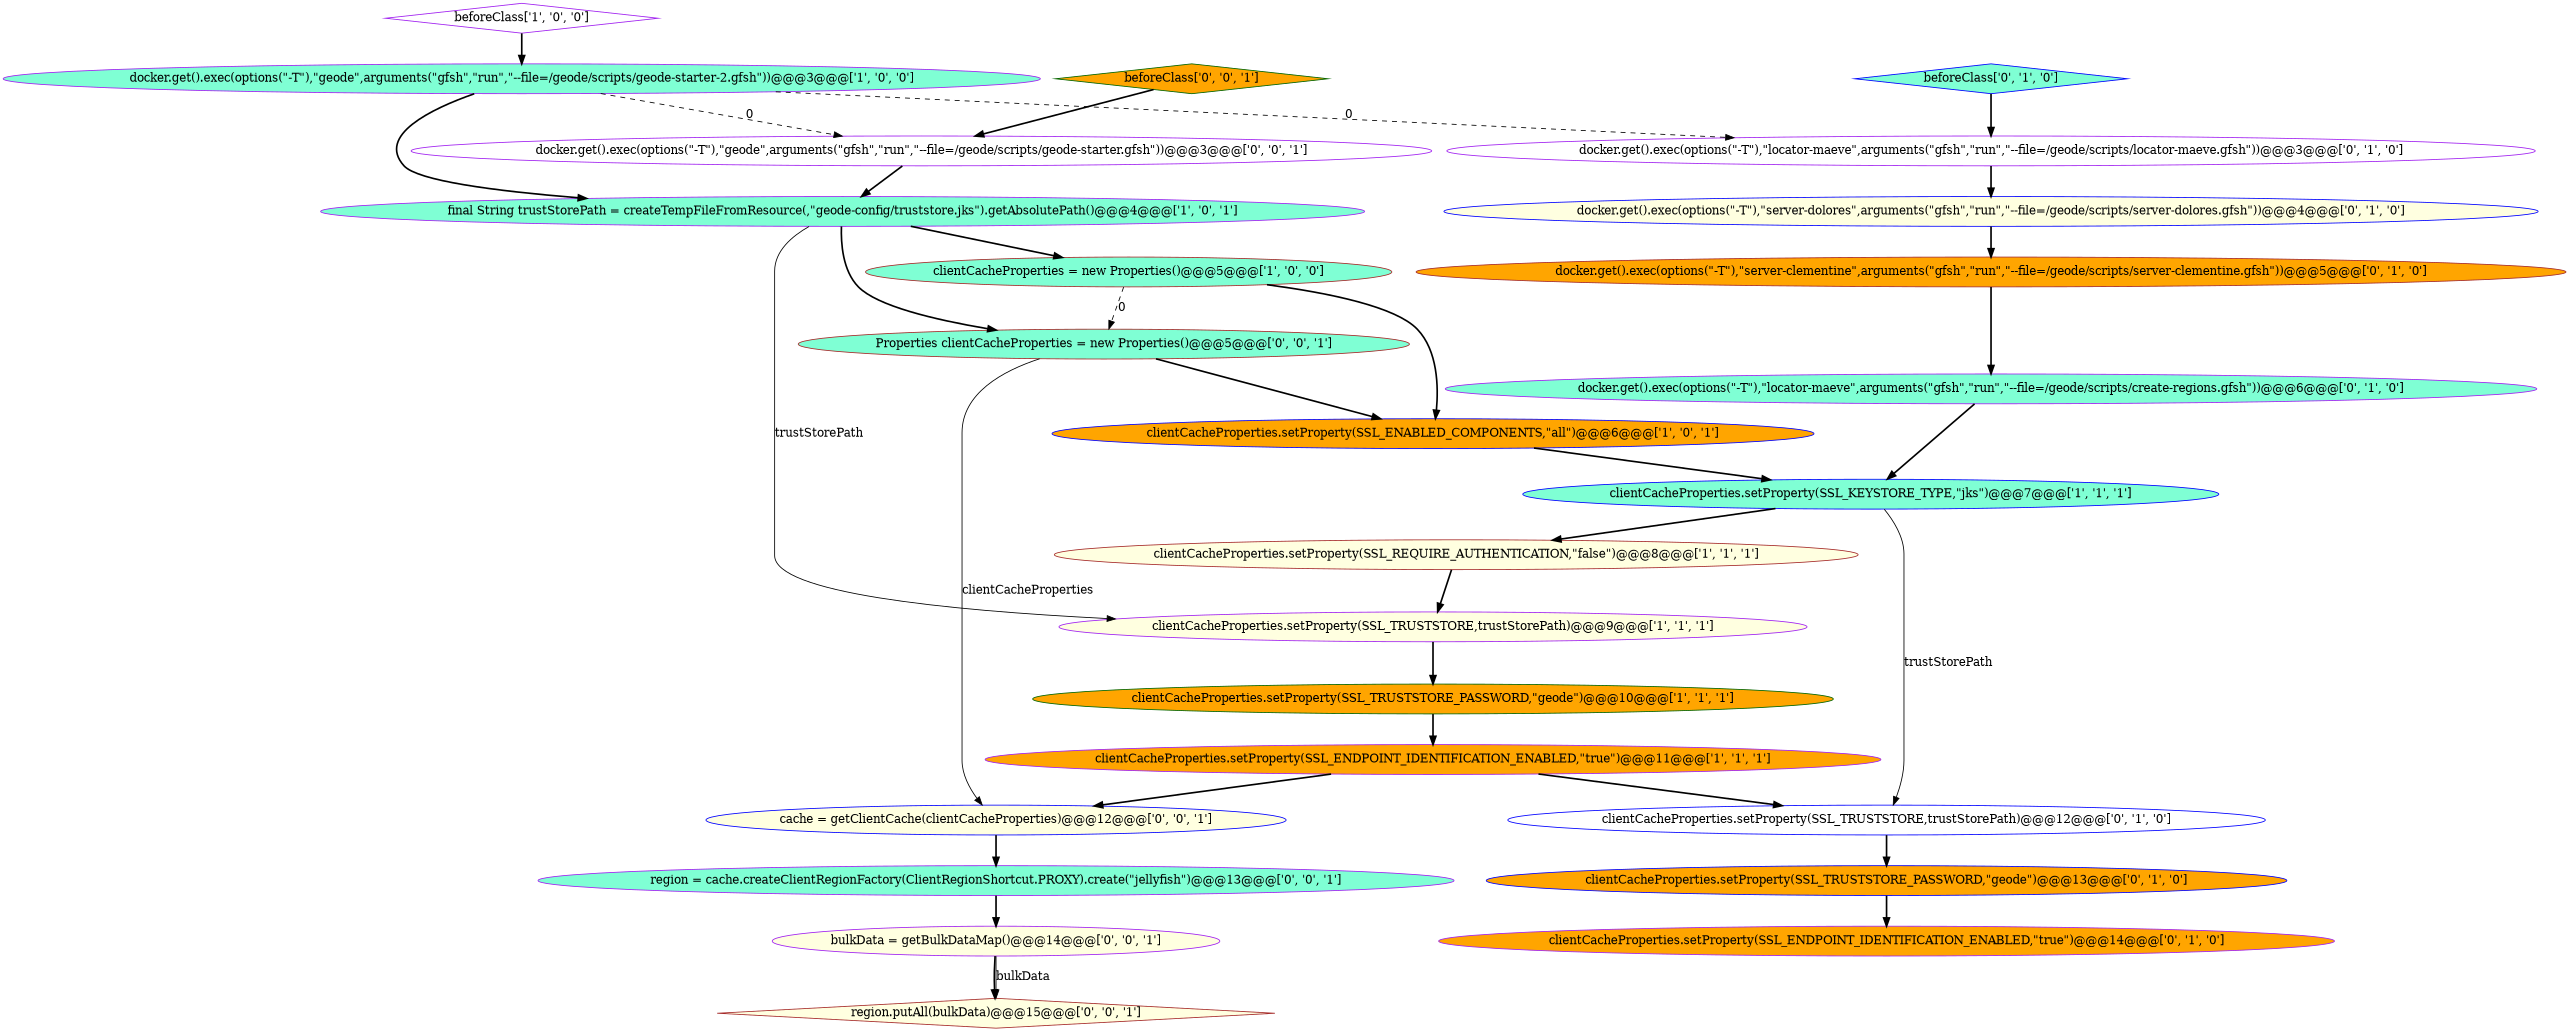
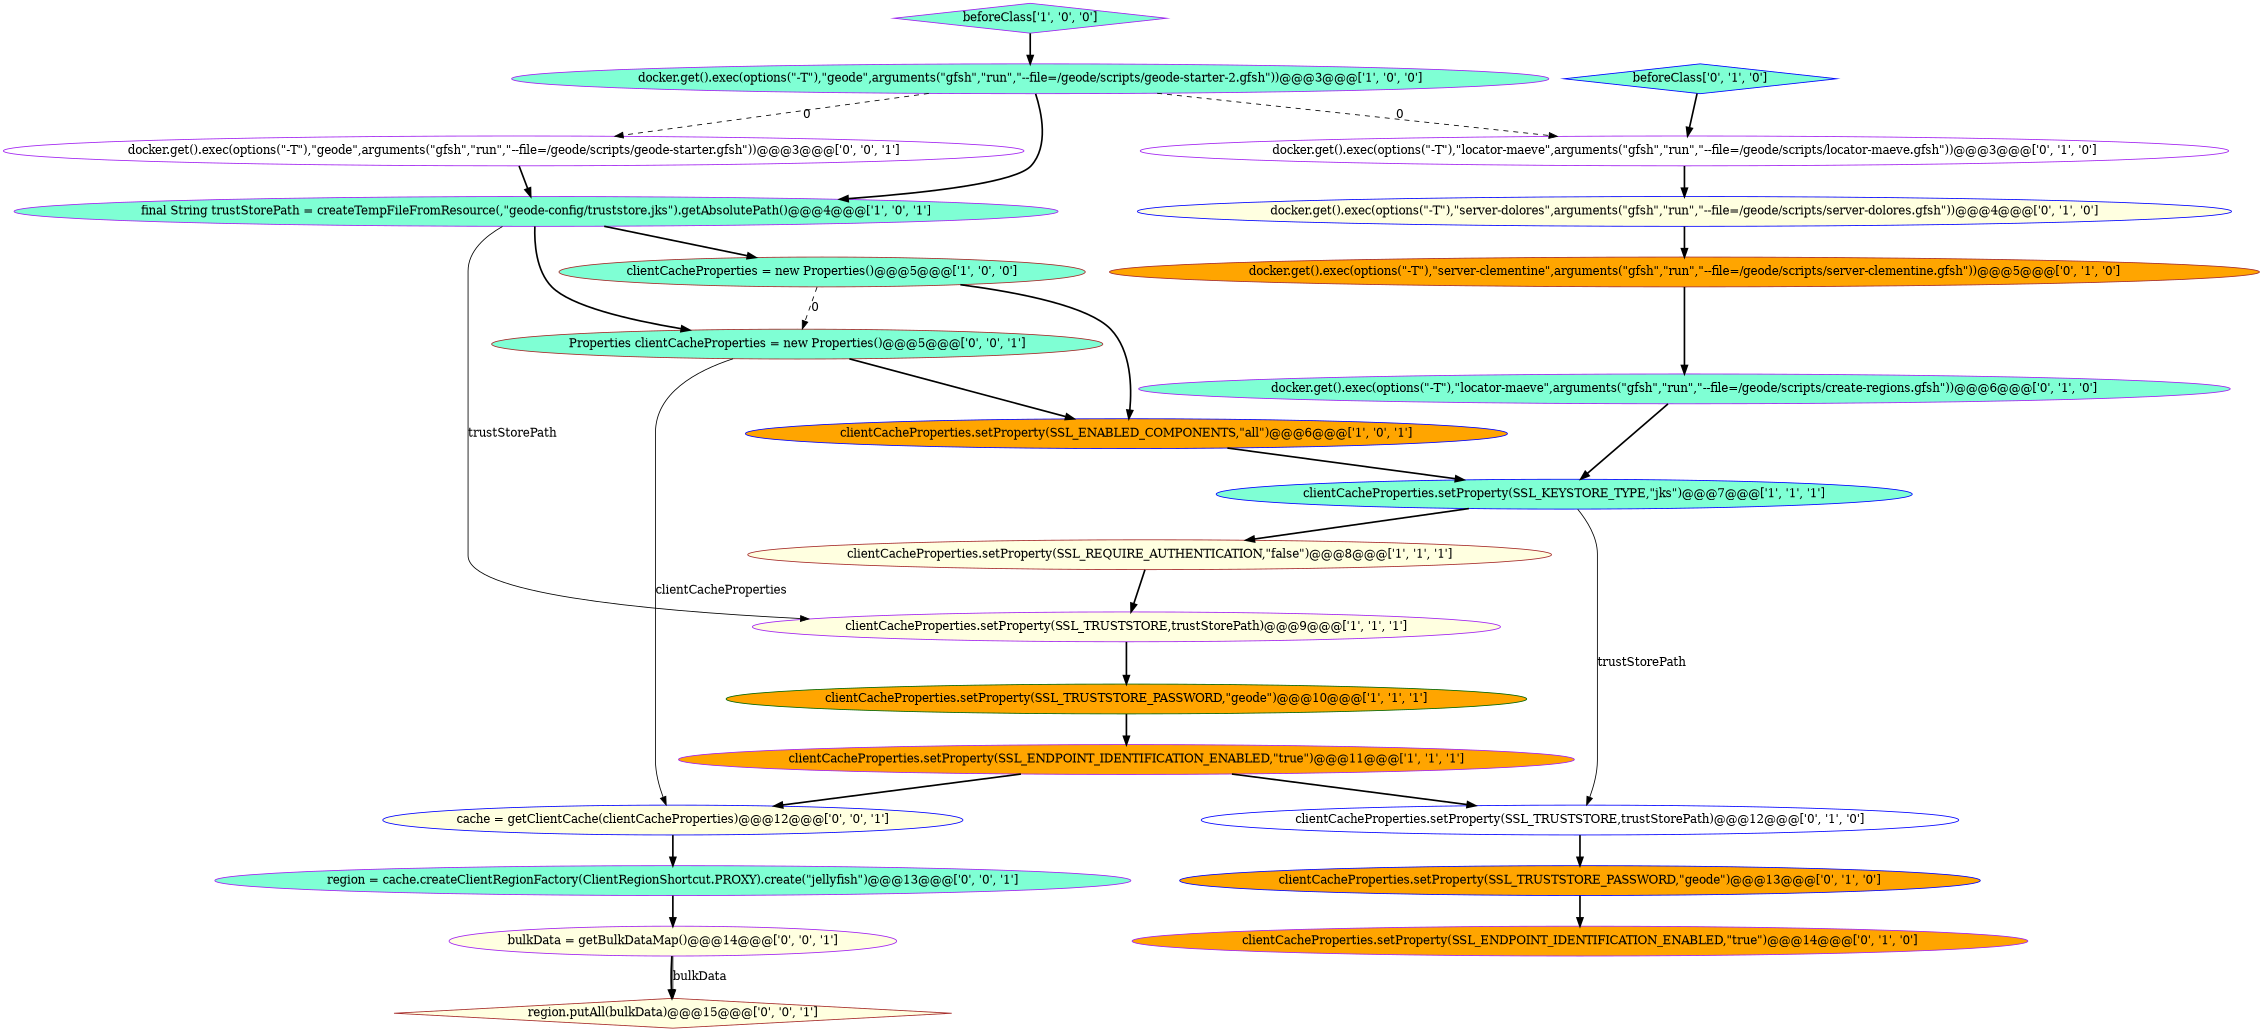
(522, 18) -> (1030, 18)
(1192, 79) -> none
